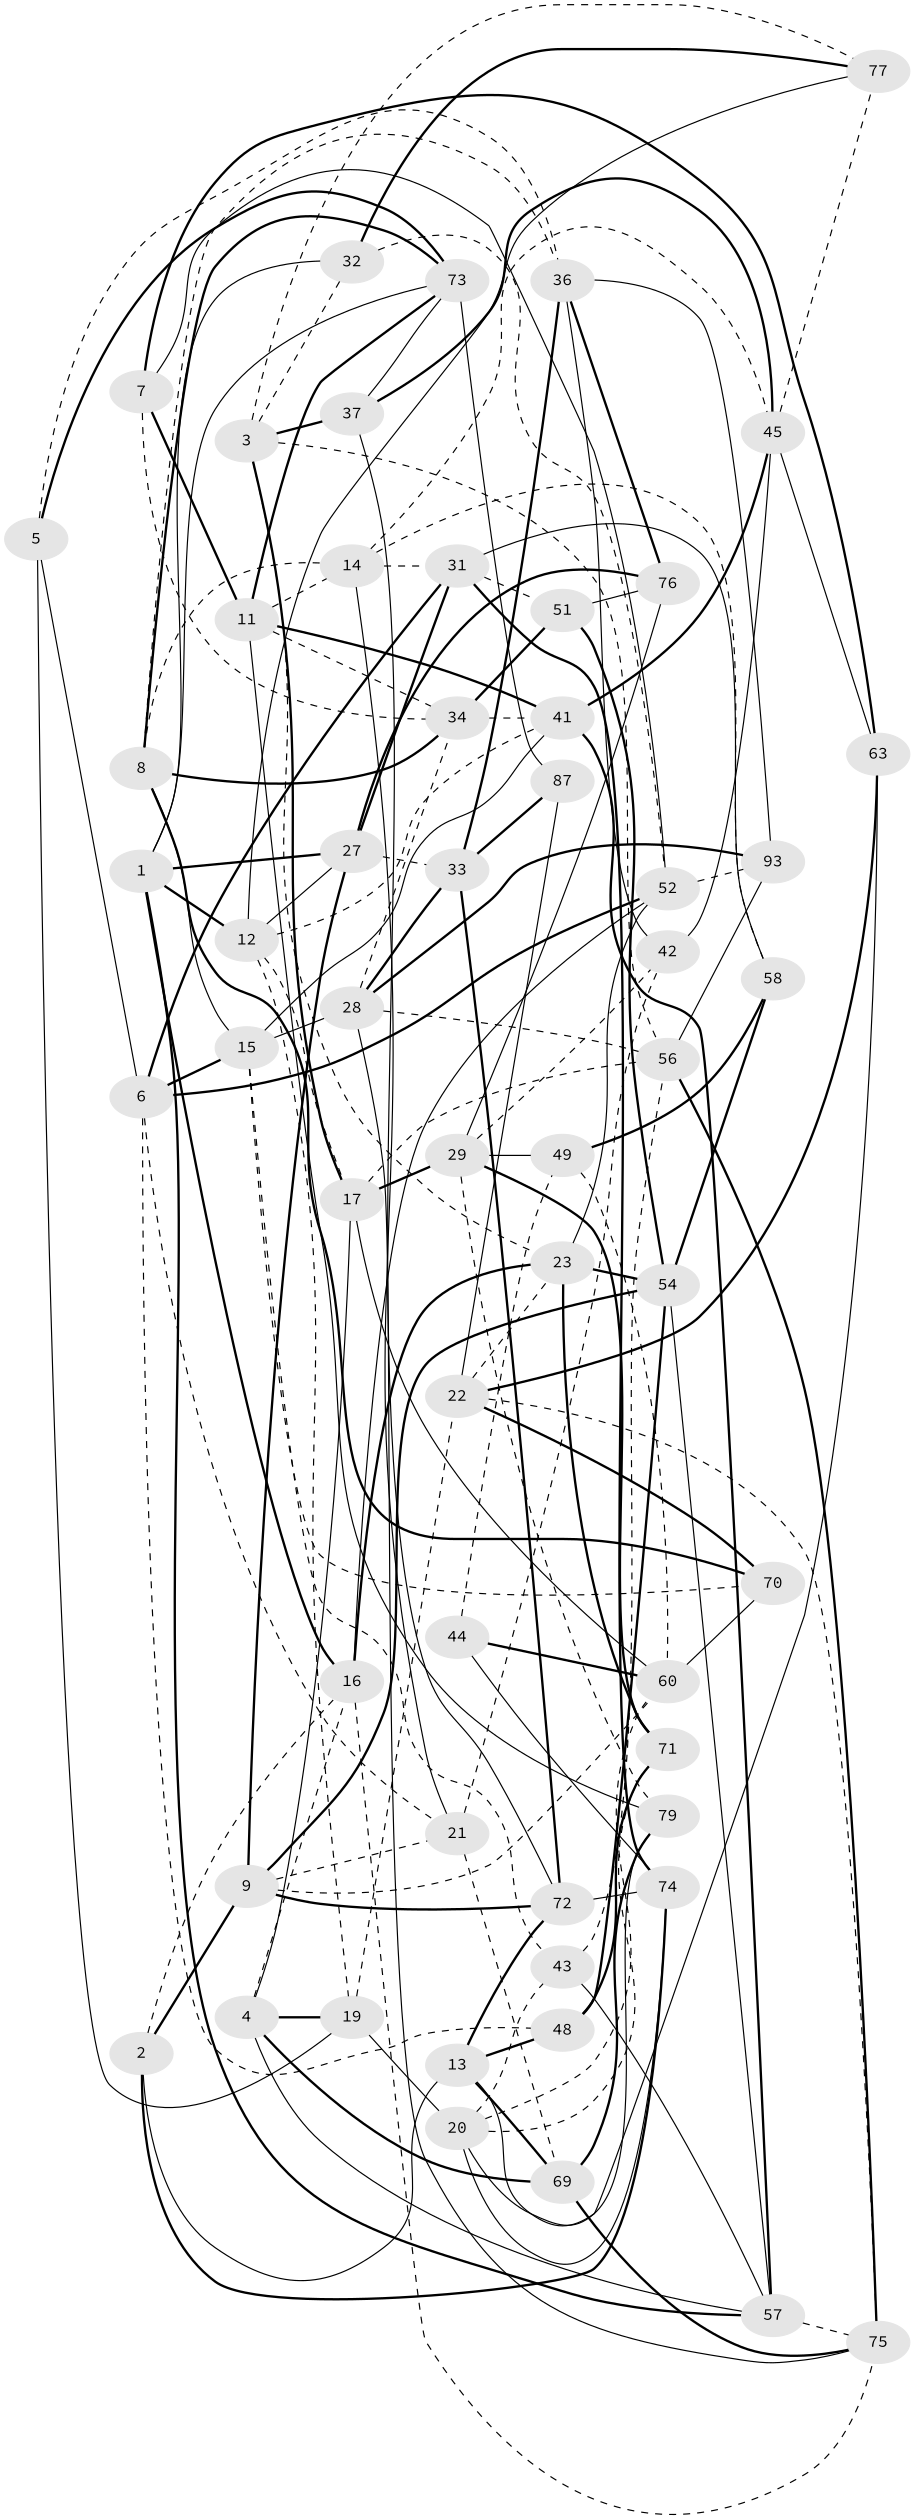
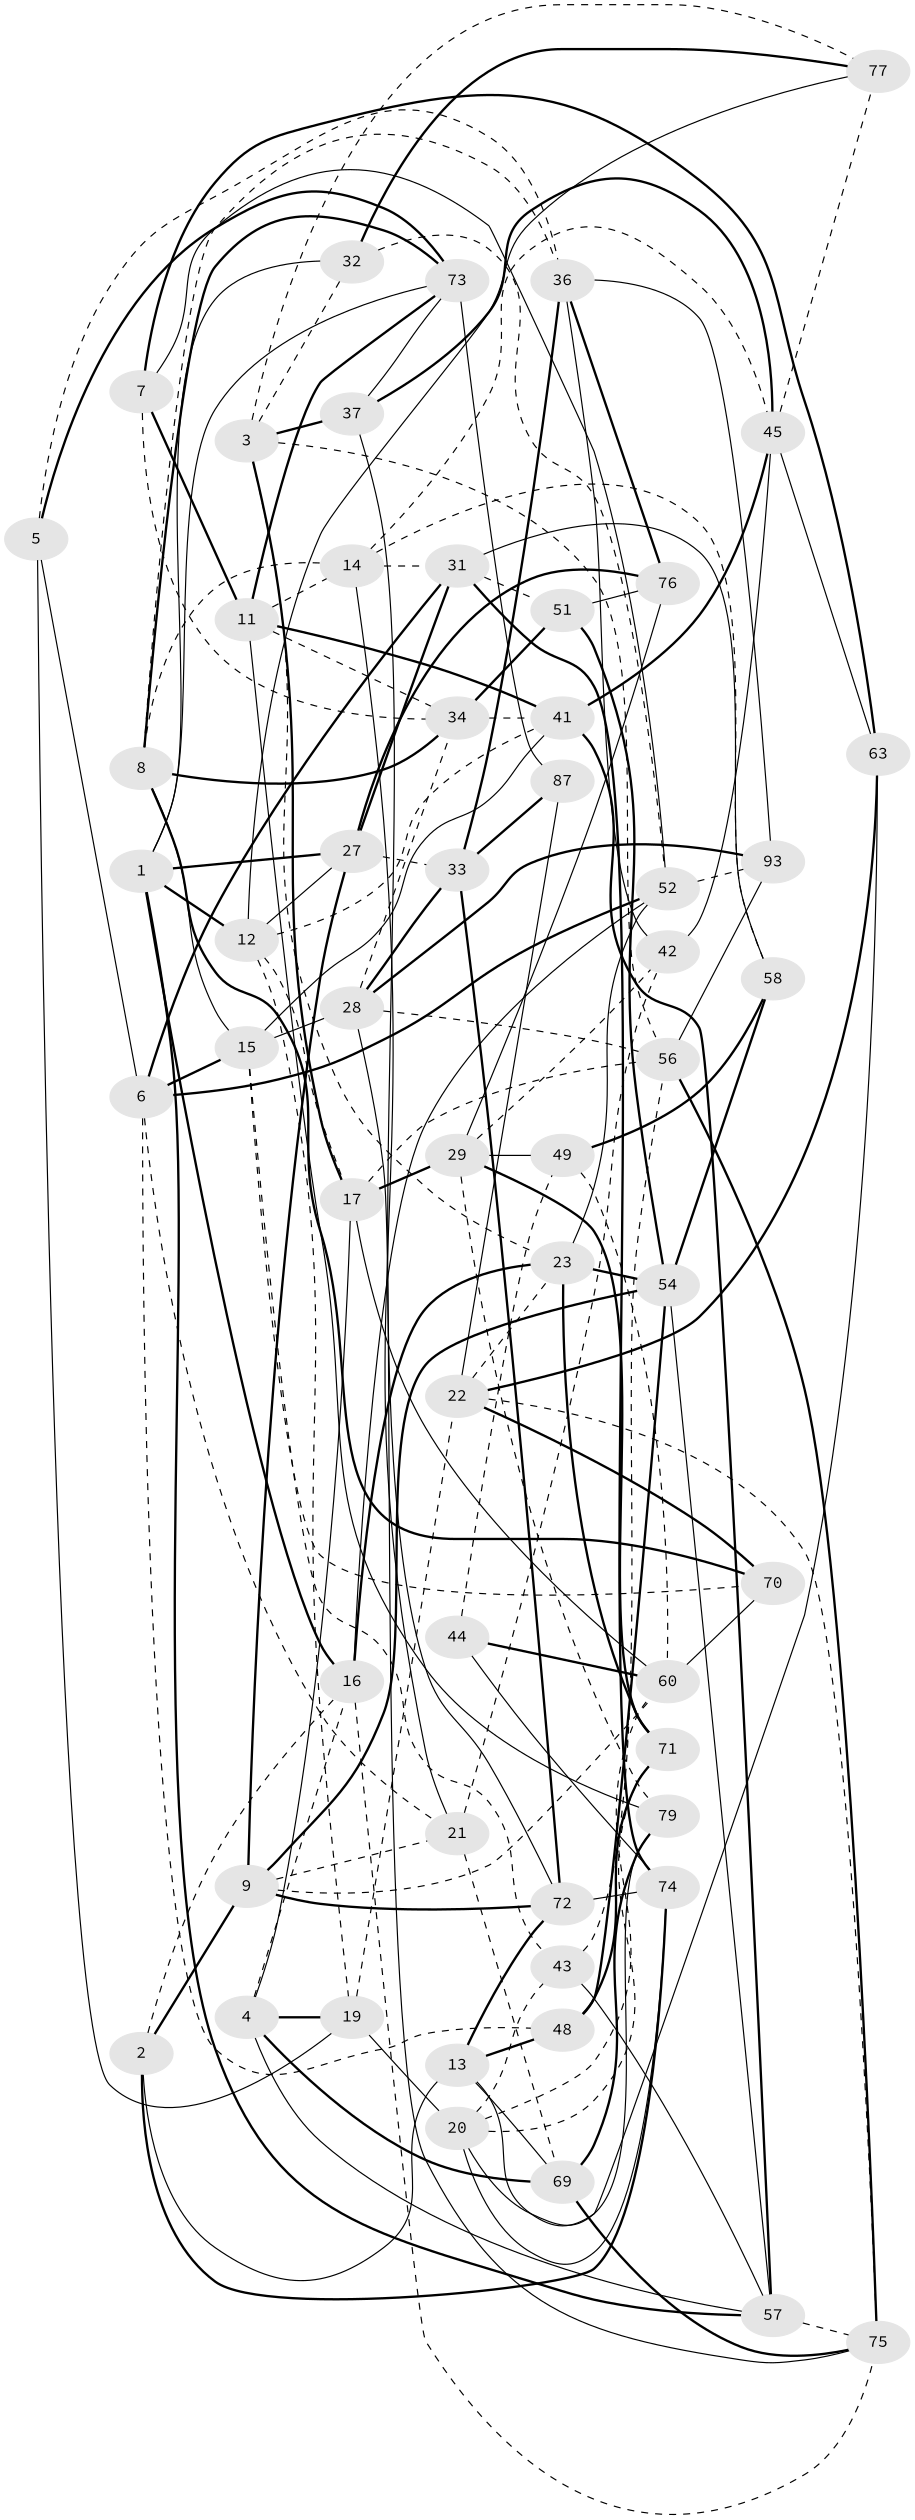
(512, 2123) -> (512, 2123)
